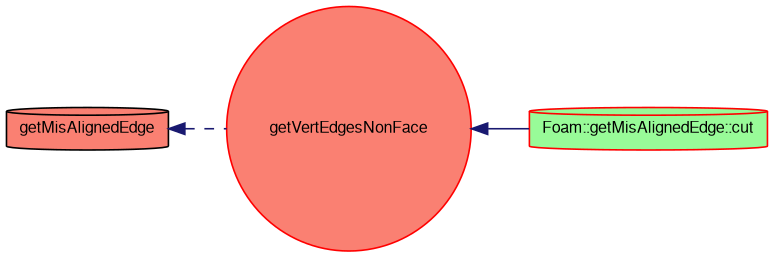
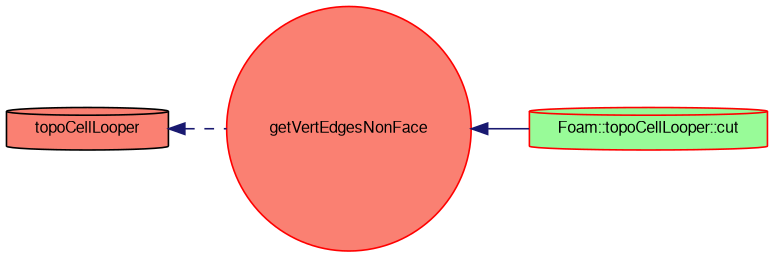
(87, 129) -> (87, 129)
(648, 129) -> (648, 129)
